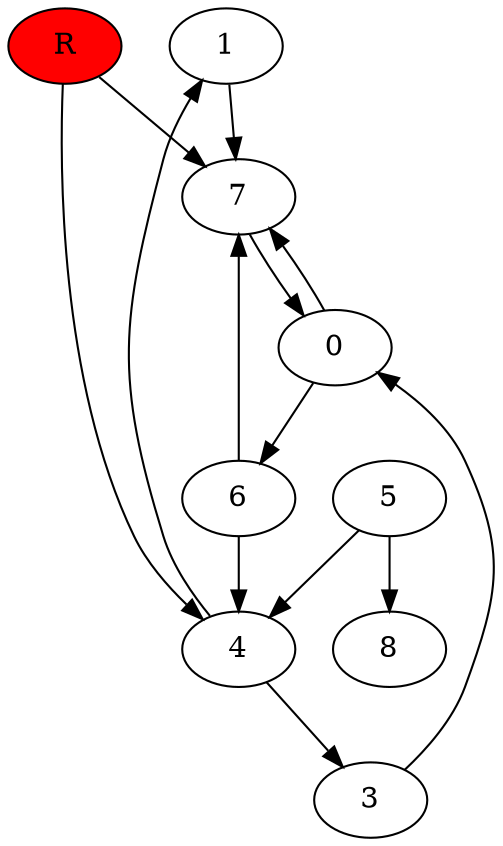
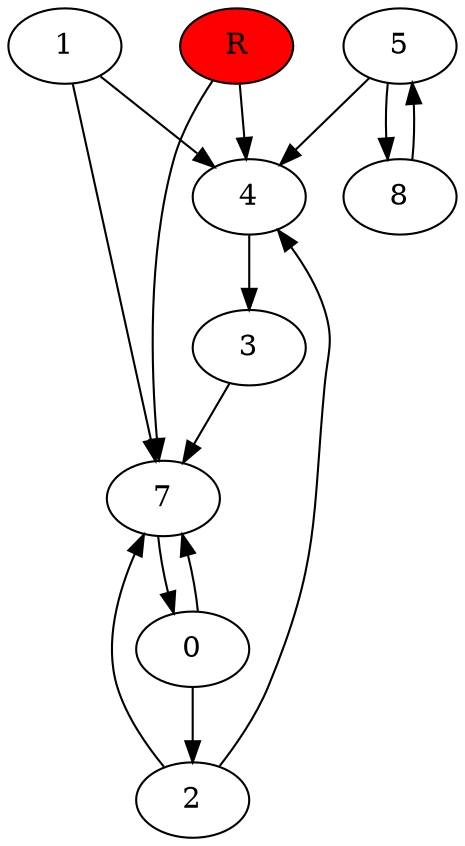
none -> (414, 132)
(129, 361) -> (149, 115)
(239, 498) -> (193, 800)
(494, 573) -> (212, 414)
